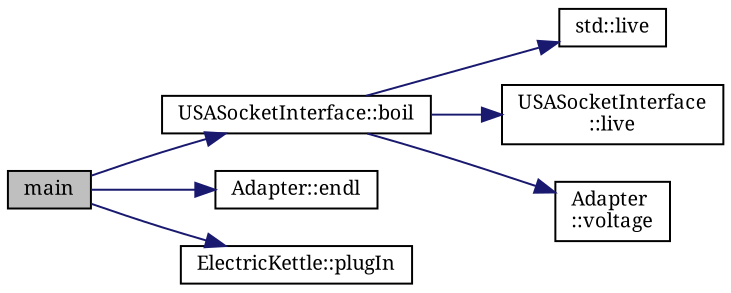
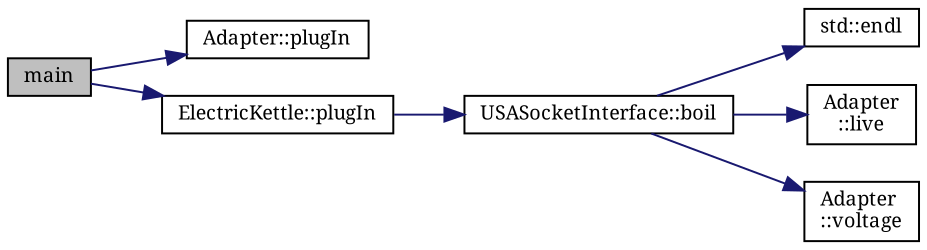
(613, 28) -> (862, 28)
(613, 115) -> (862, 115)
(149, 156) -> (419, 115)
(296, 190) -> (278, 40)
